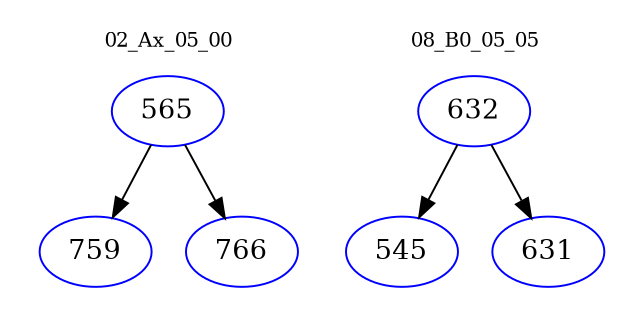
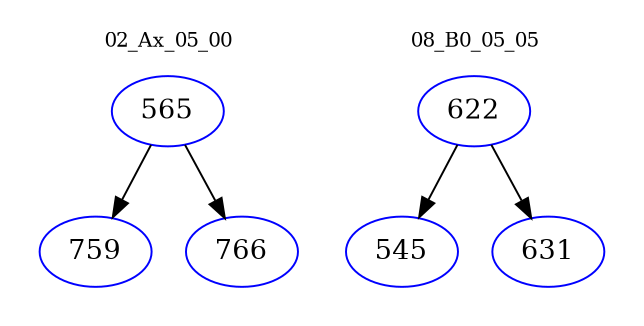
(474, 111) -> (474, 111)
